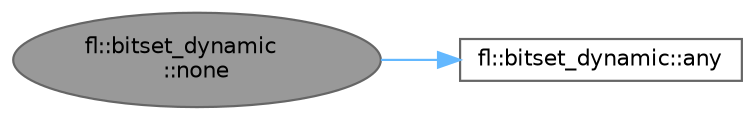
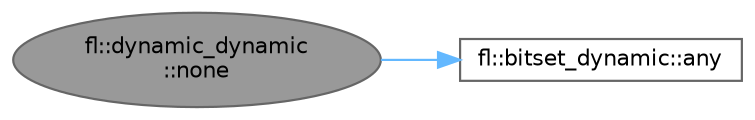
(197, 60) -> (197, 60)
